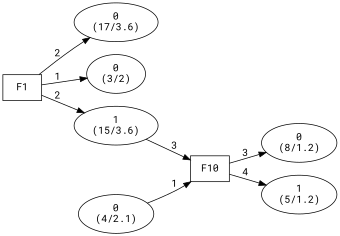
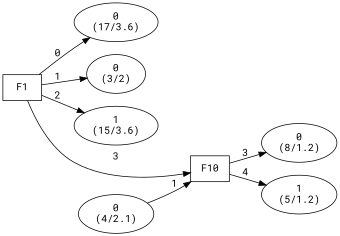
(58, 53) -> (58, 53)
(165, 148) -> (89, 169)
